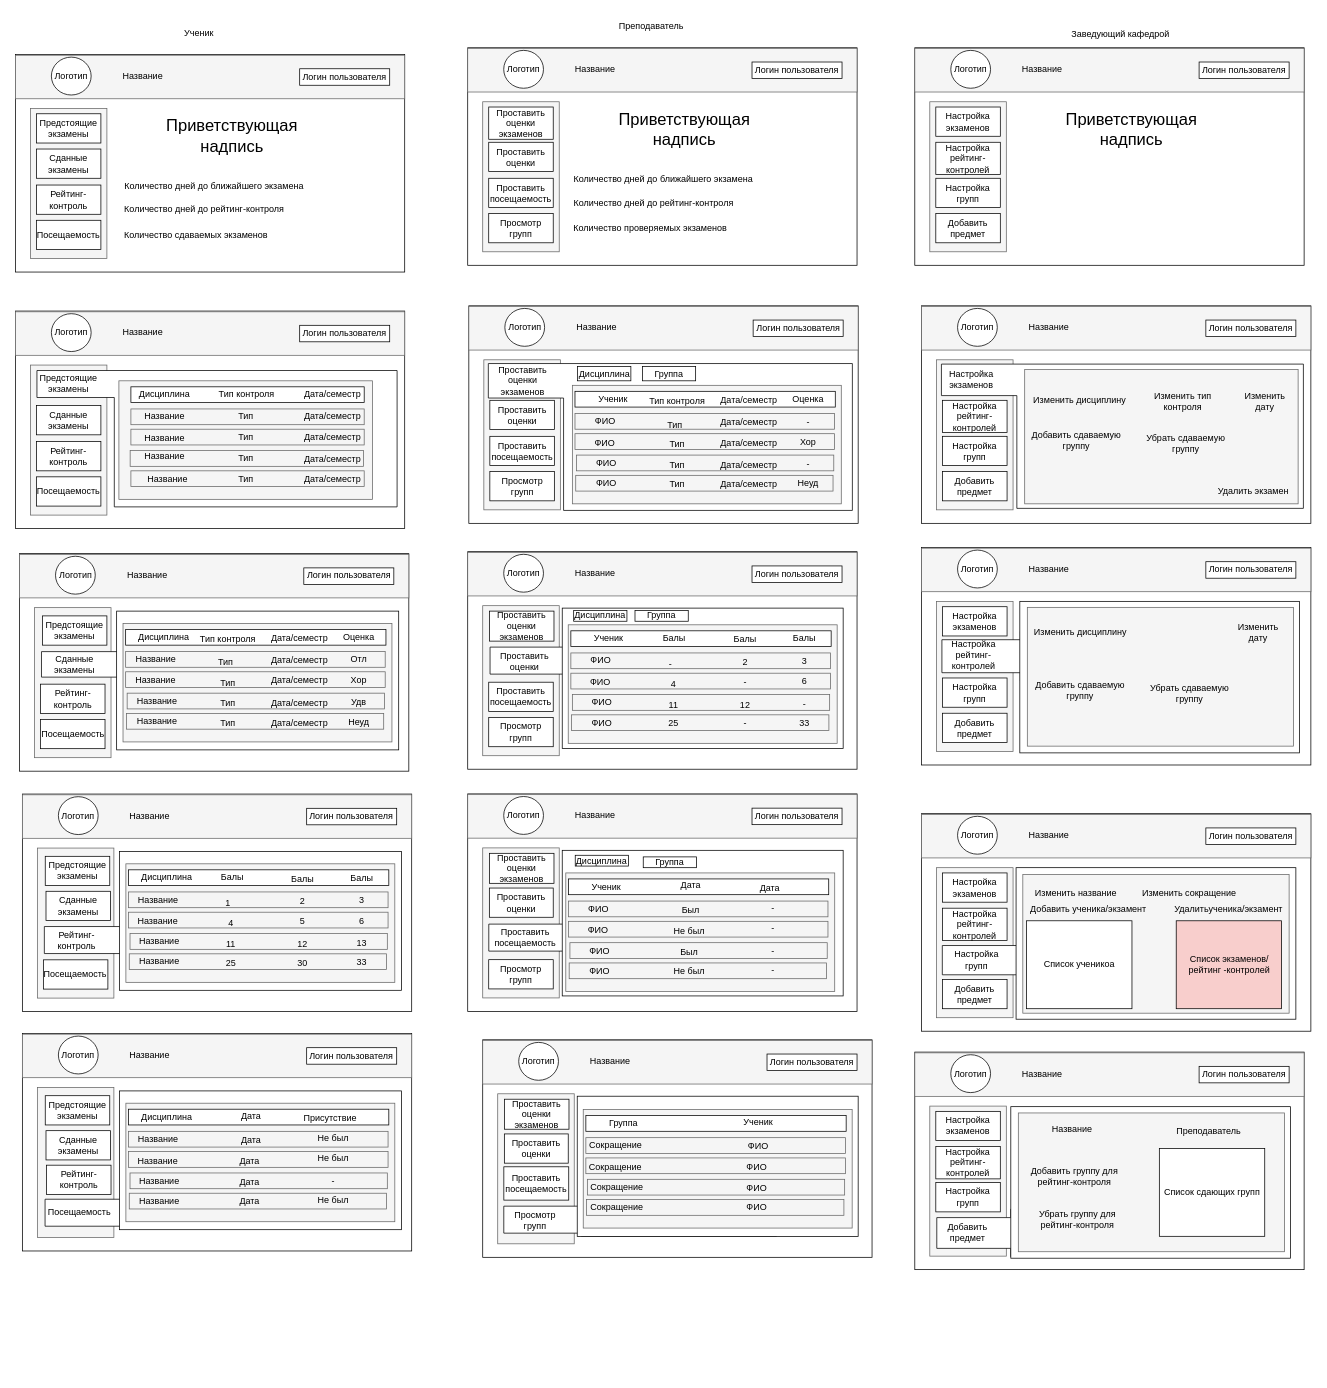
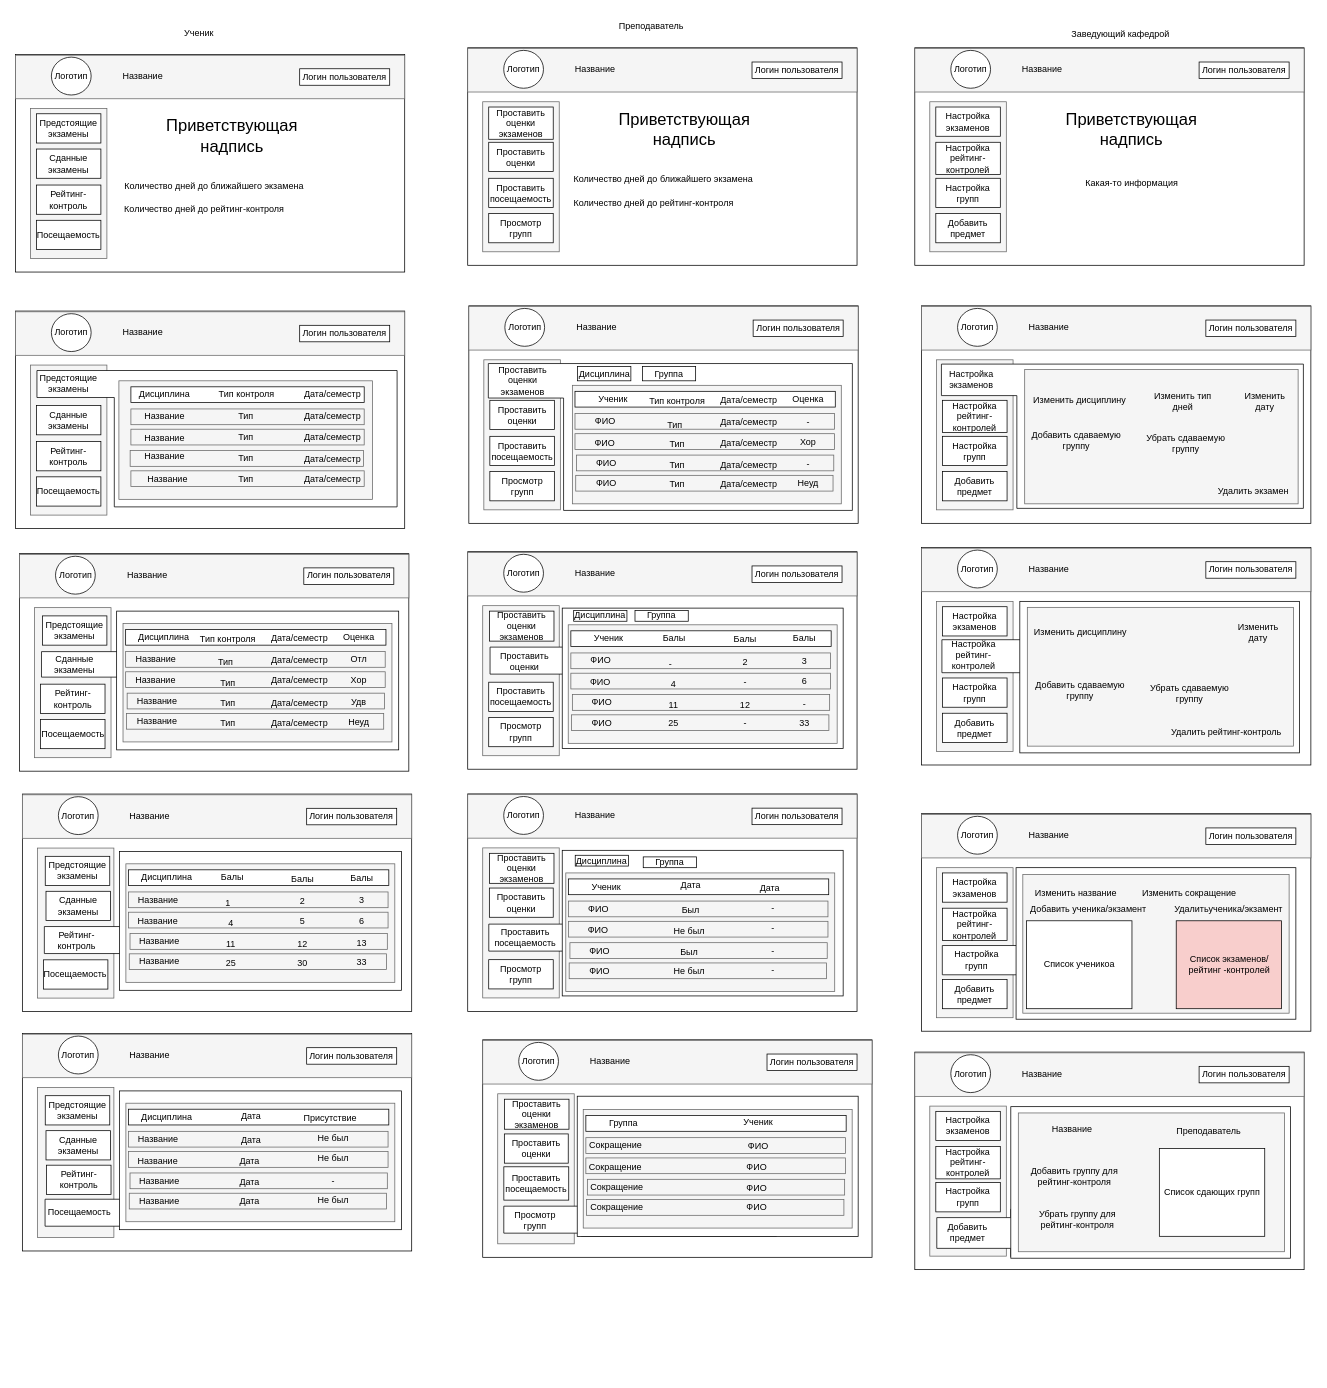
none -> (1131, 183)
(650, 228) -> none
(196, 235) -> none
(1183, 402) -> (1183, 402)
none -> (1226, 732)
